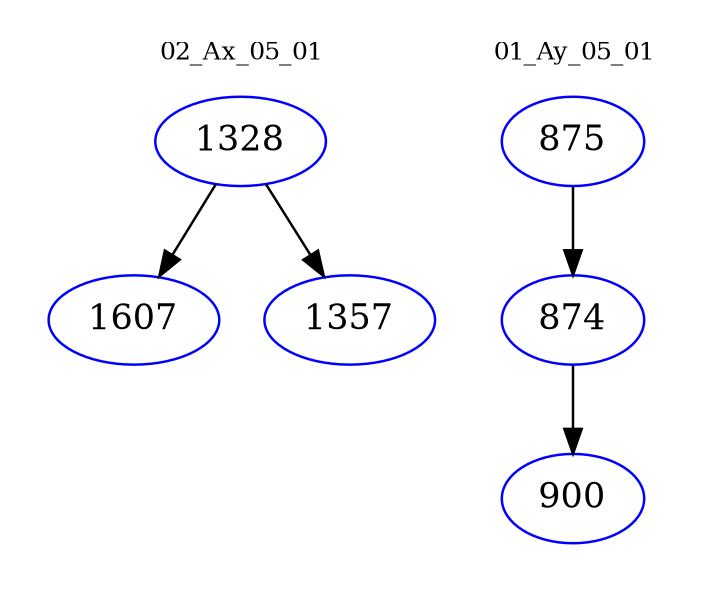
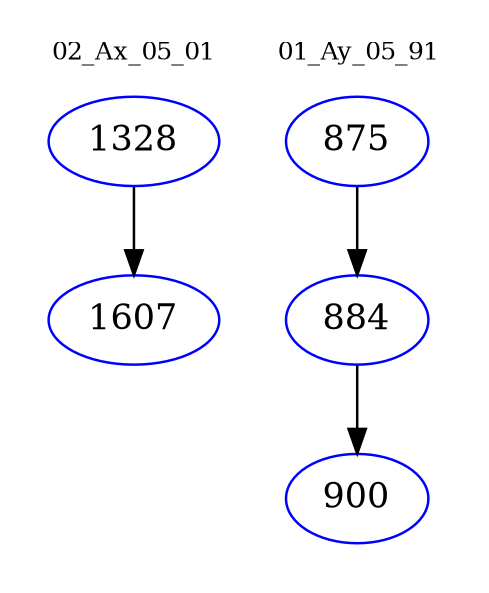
(574, 53) -> (358, 53)
(350, 320) -> none
(573, 320) -> (357, 320)
